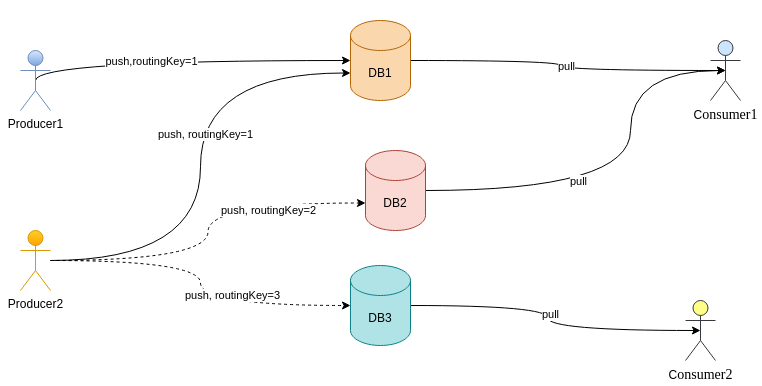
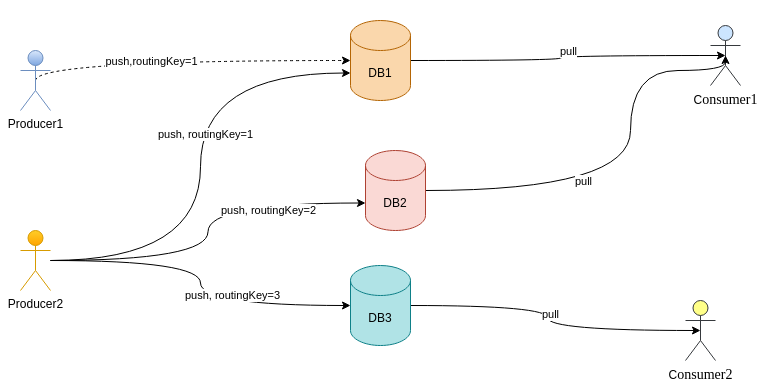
(269, 61) -> (269, 61)
(726, 71) -> (726, 56)
(168, 253) -> (168, 253)
(145, 264) -> (145, 264)
